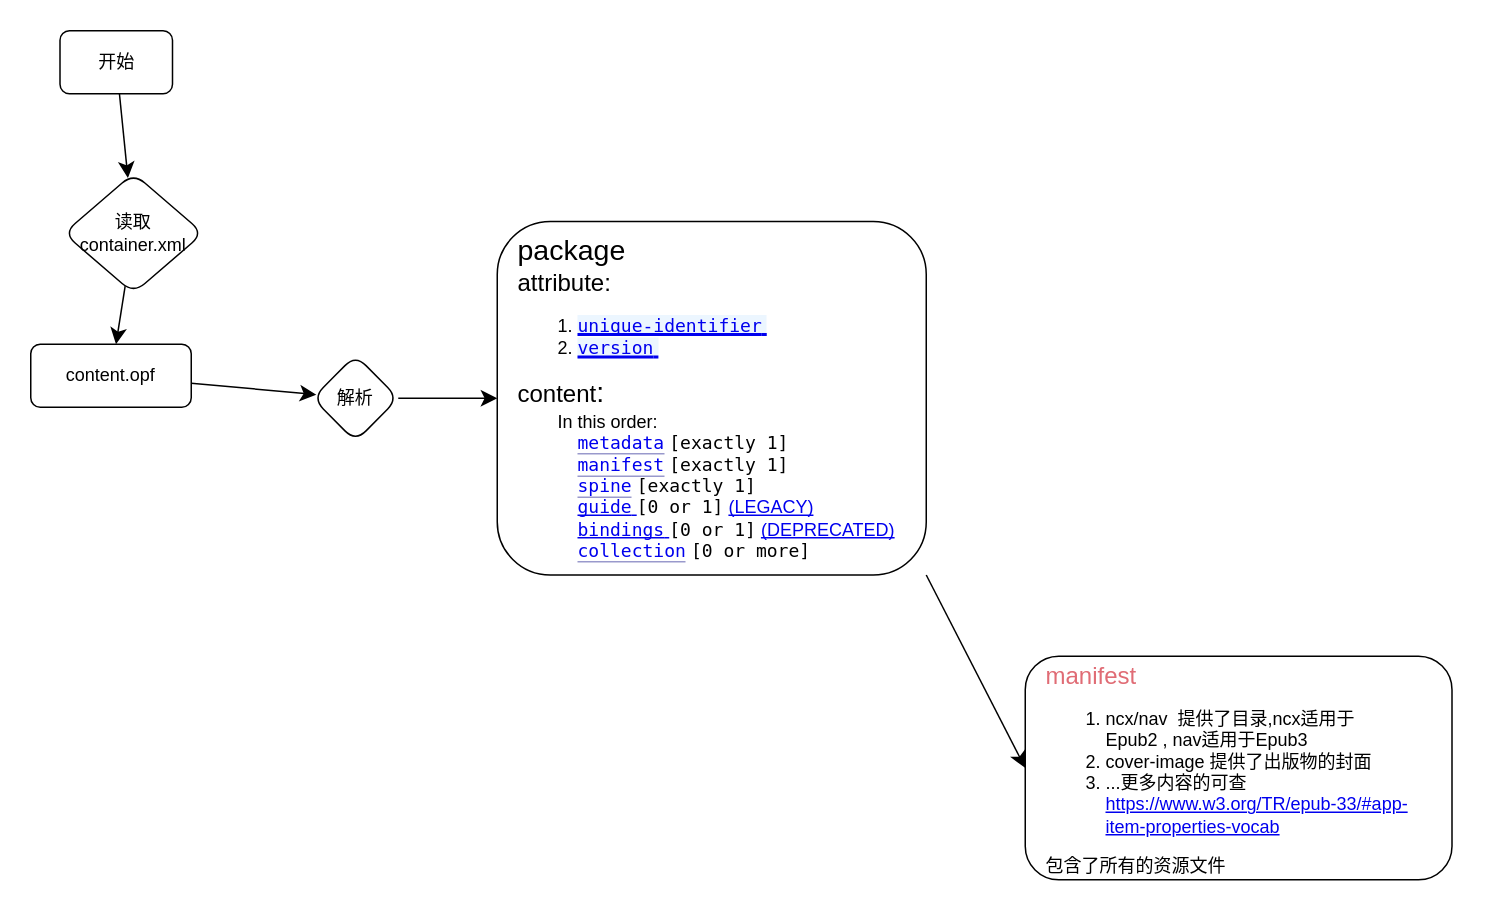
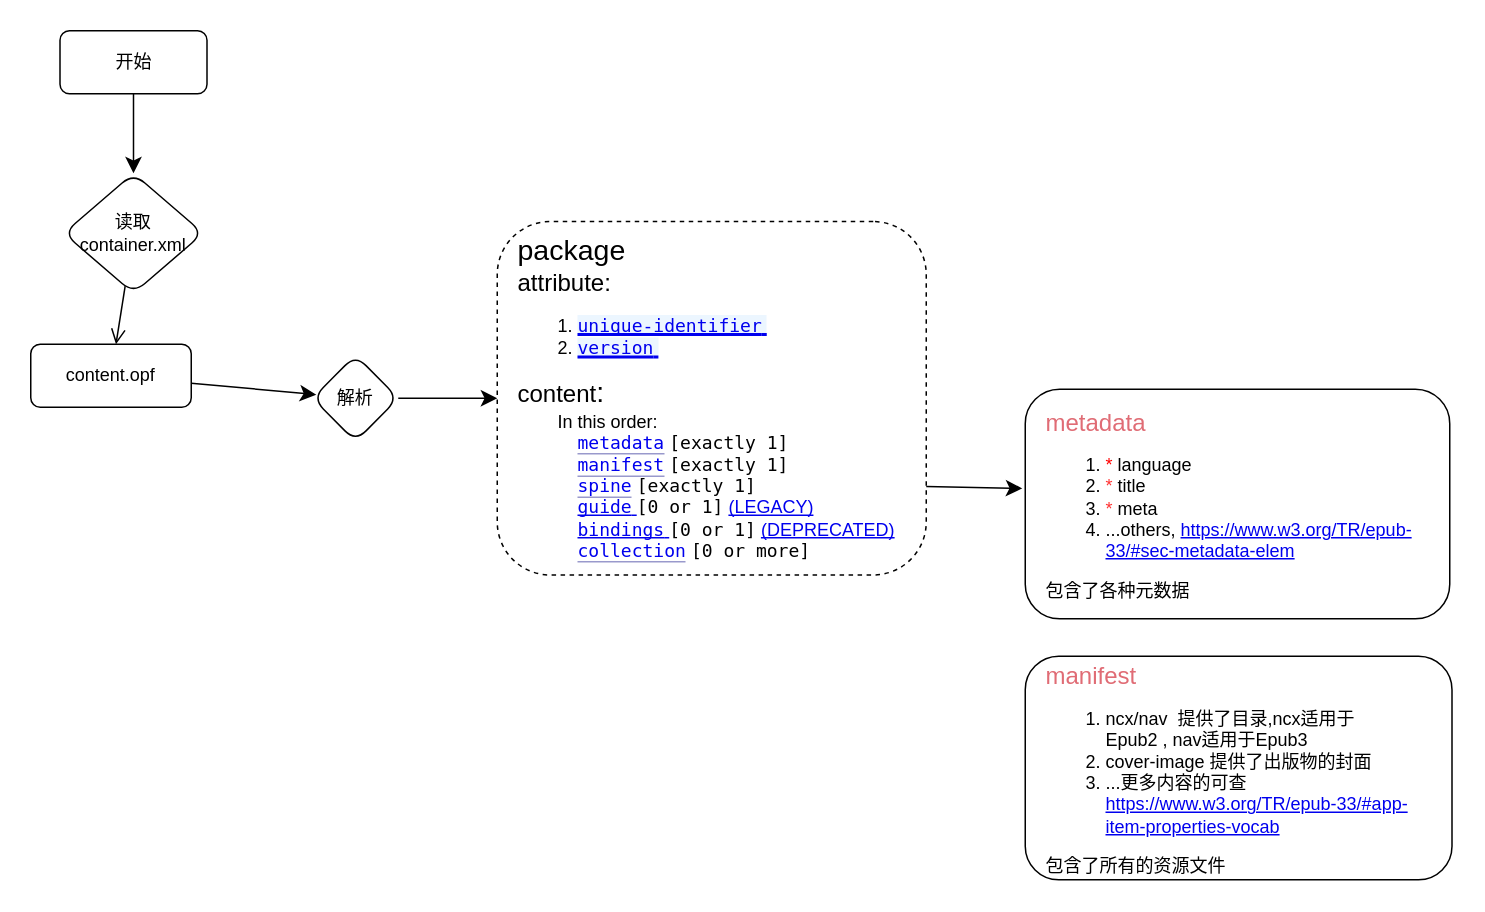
(116, 62) -> (134, 62)
(118, 330) -> (118, 334)
(712, 398) -> (712, 398)
none -> (970, 487)
none -> (1238, 504)
(973, 666) -> none
